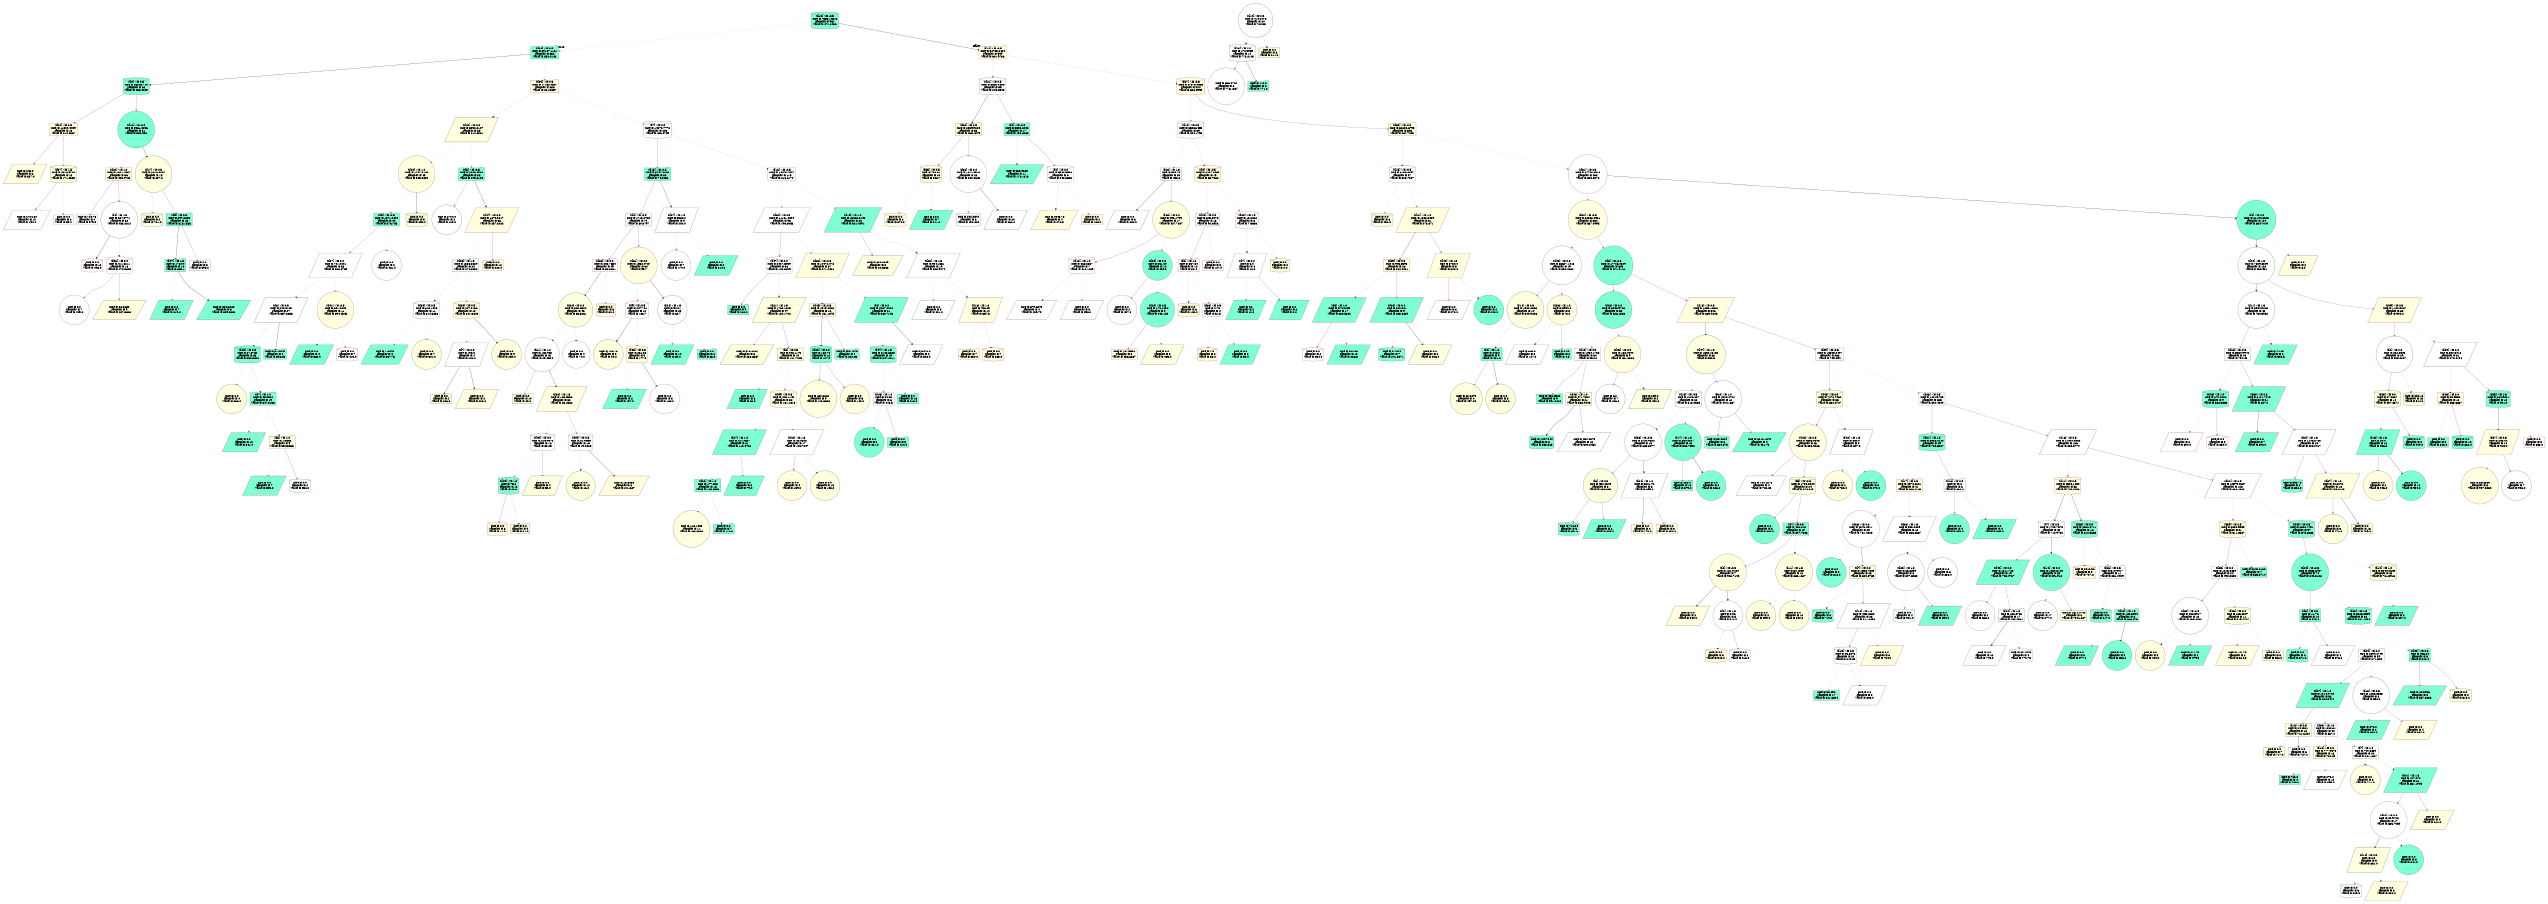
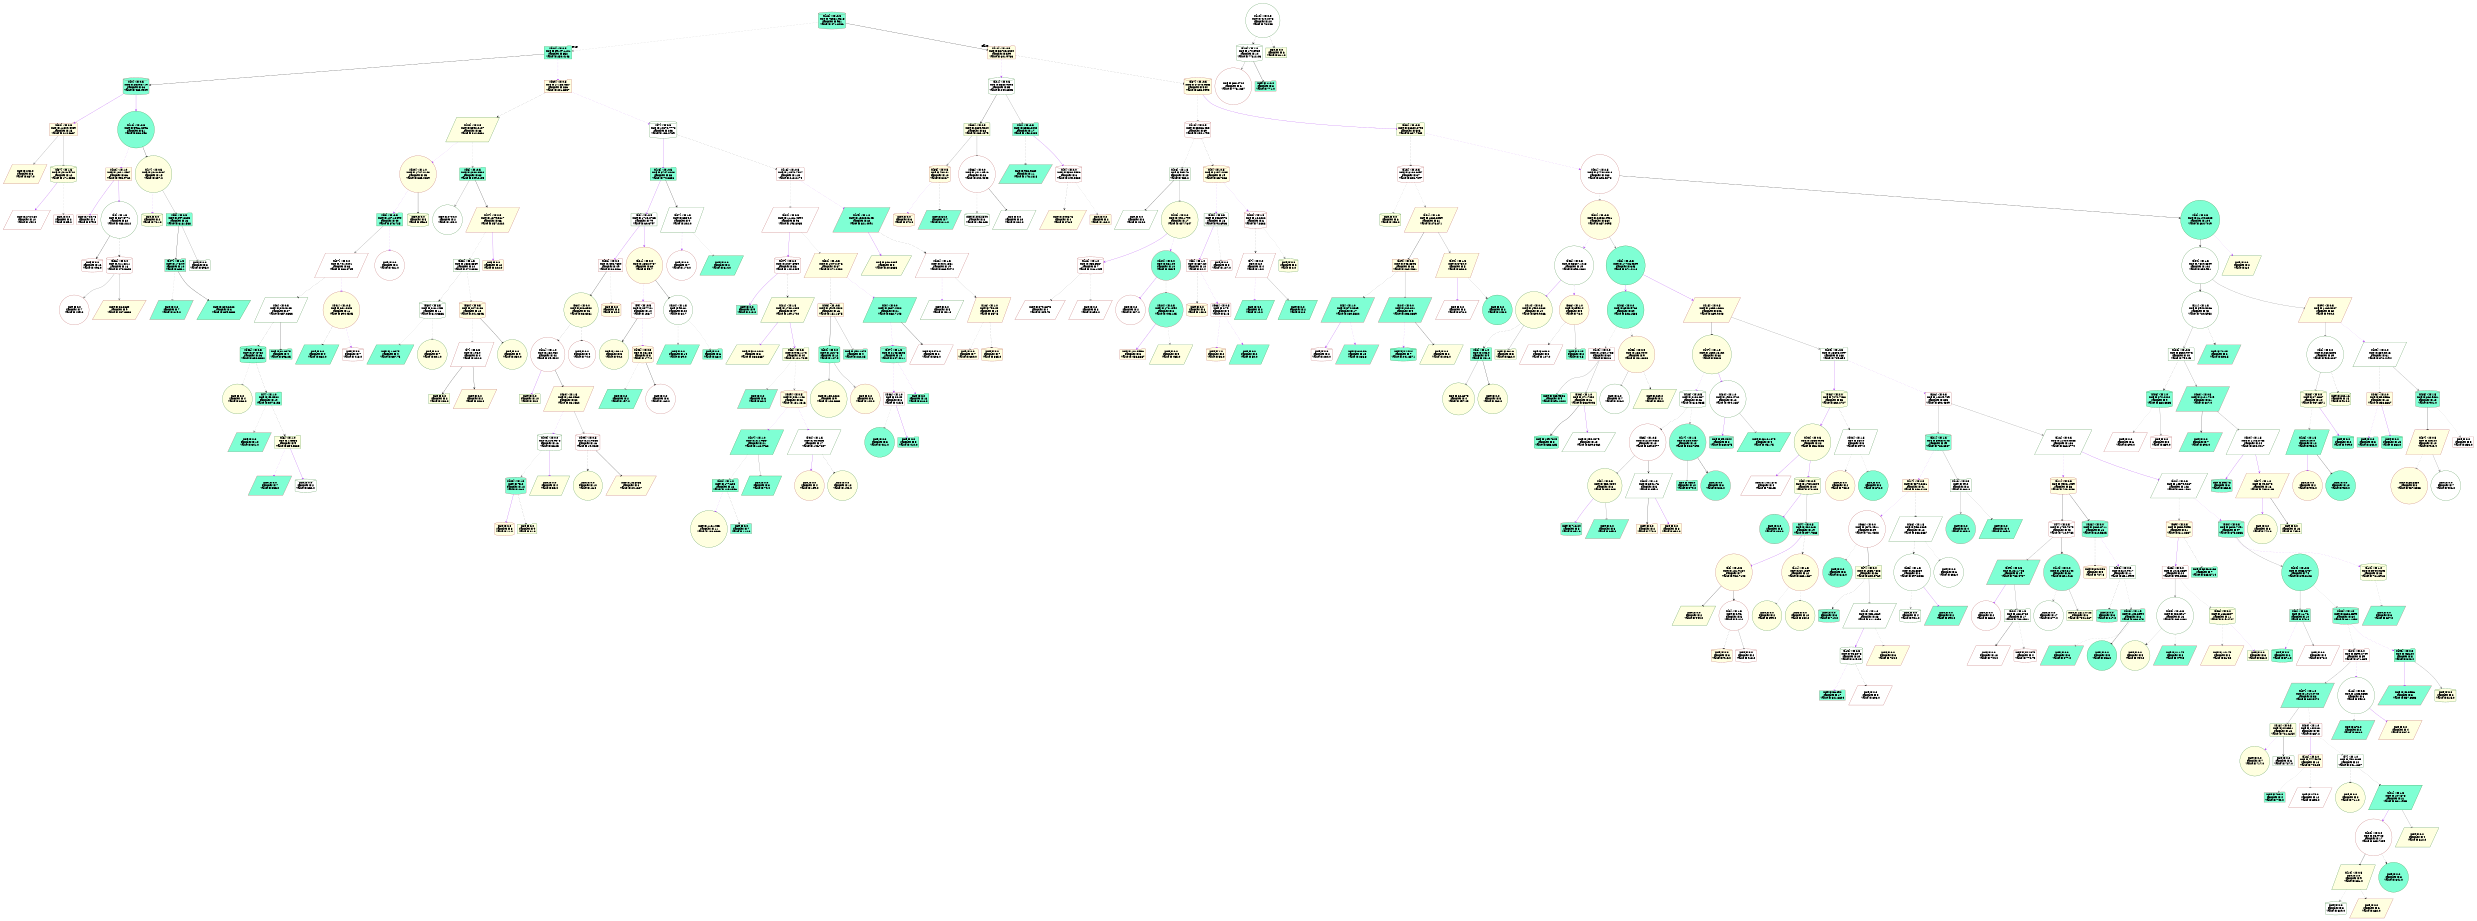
none -> (1506, 354)
(2274, 752) -> (2255, 761)
